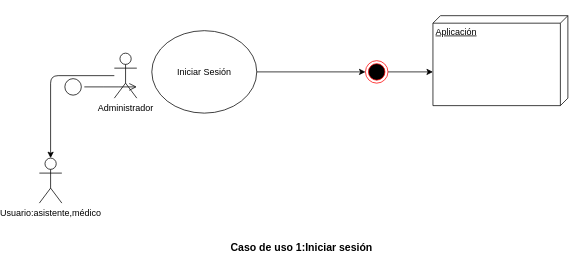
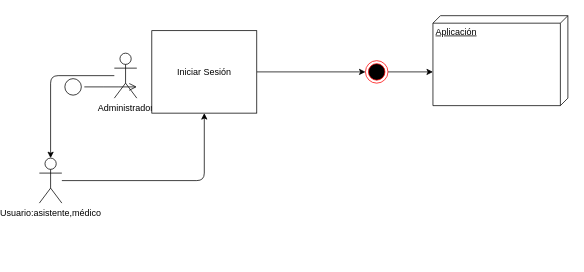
(204, 72) -> (204, 72)
none -> (162, 180)
(302, 248) -> none
